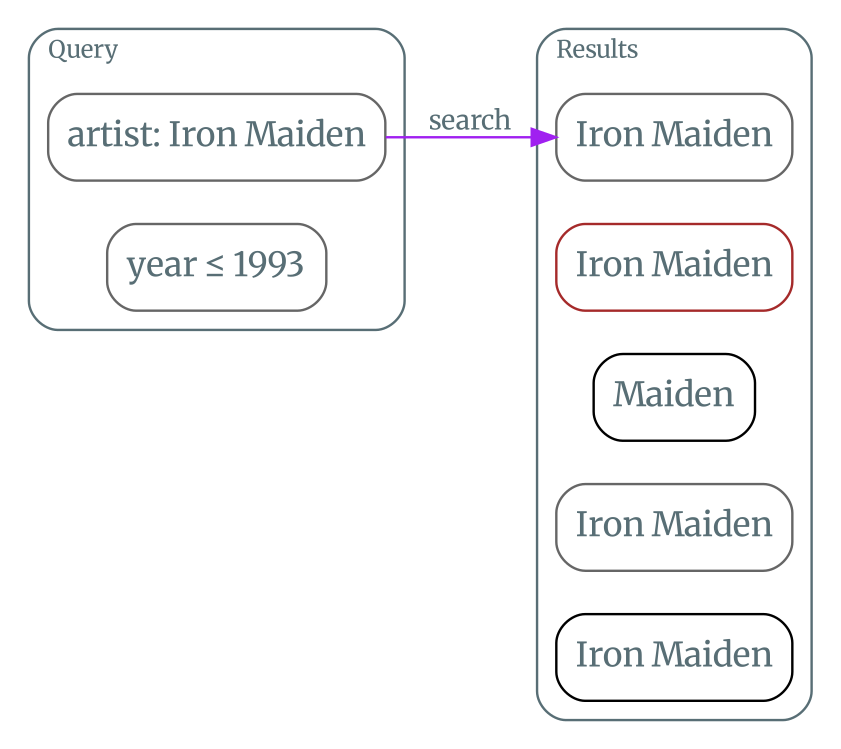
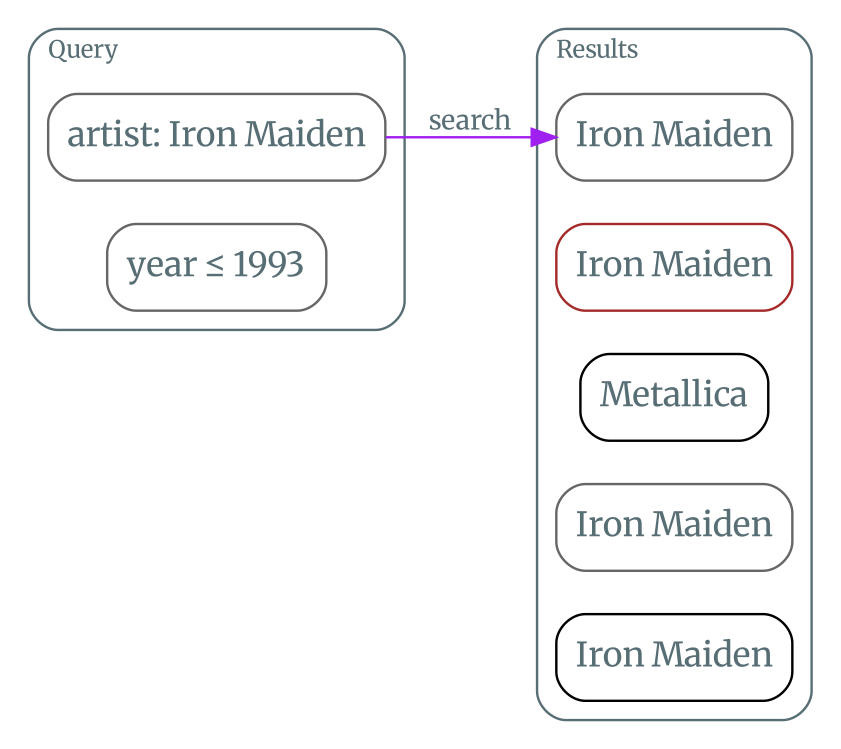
(674, 397) -> (674, 397)
